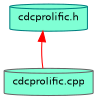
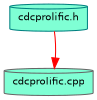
(42, 55) -> (56, 45)
